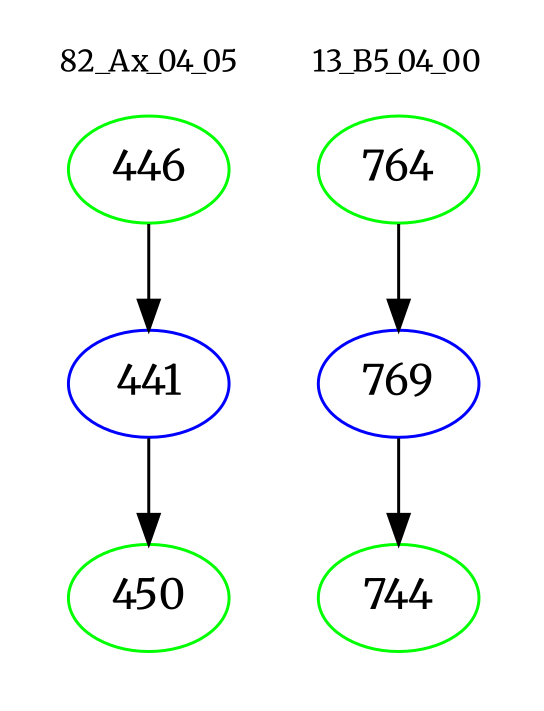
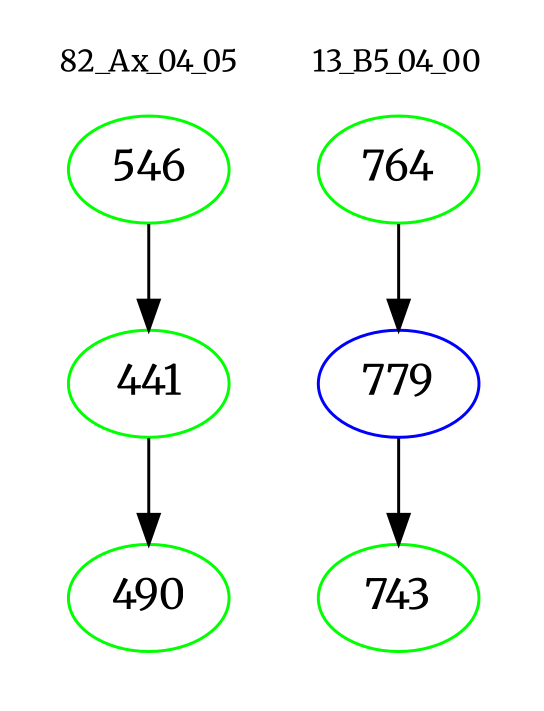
(149, 170) -> (149, 170)
(149, 384) -> (149, 384)
(399, 384) -> (399, 384)
(149, 598) -> (149, 598)
(399, 598) -> (399, 598)
